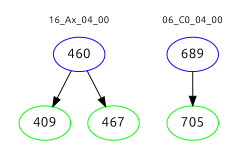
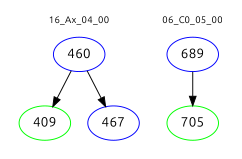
(193, 21) -> (193, 21)
(114, 123) -> (114, 123)
